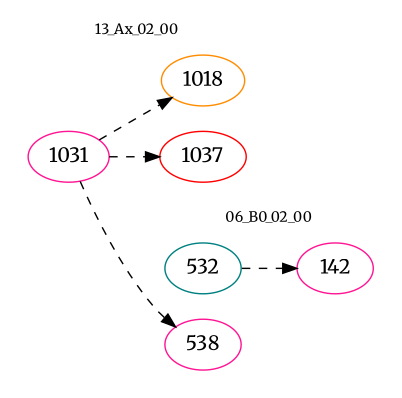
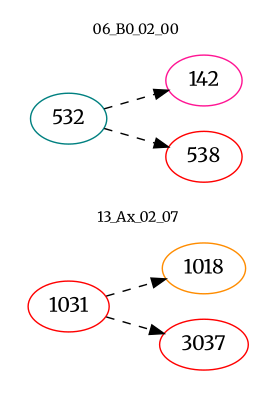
(137, 30) -> (138, 218)
(69, 157) -> (69, 307)
(203, 157) -> (204, 345)
(117, 253) -> (130, 136)
(203, 345) -> (204, 157)
